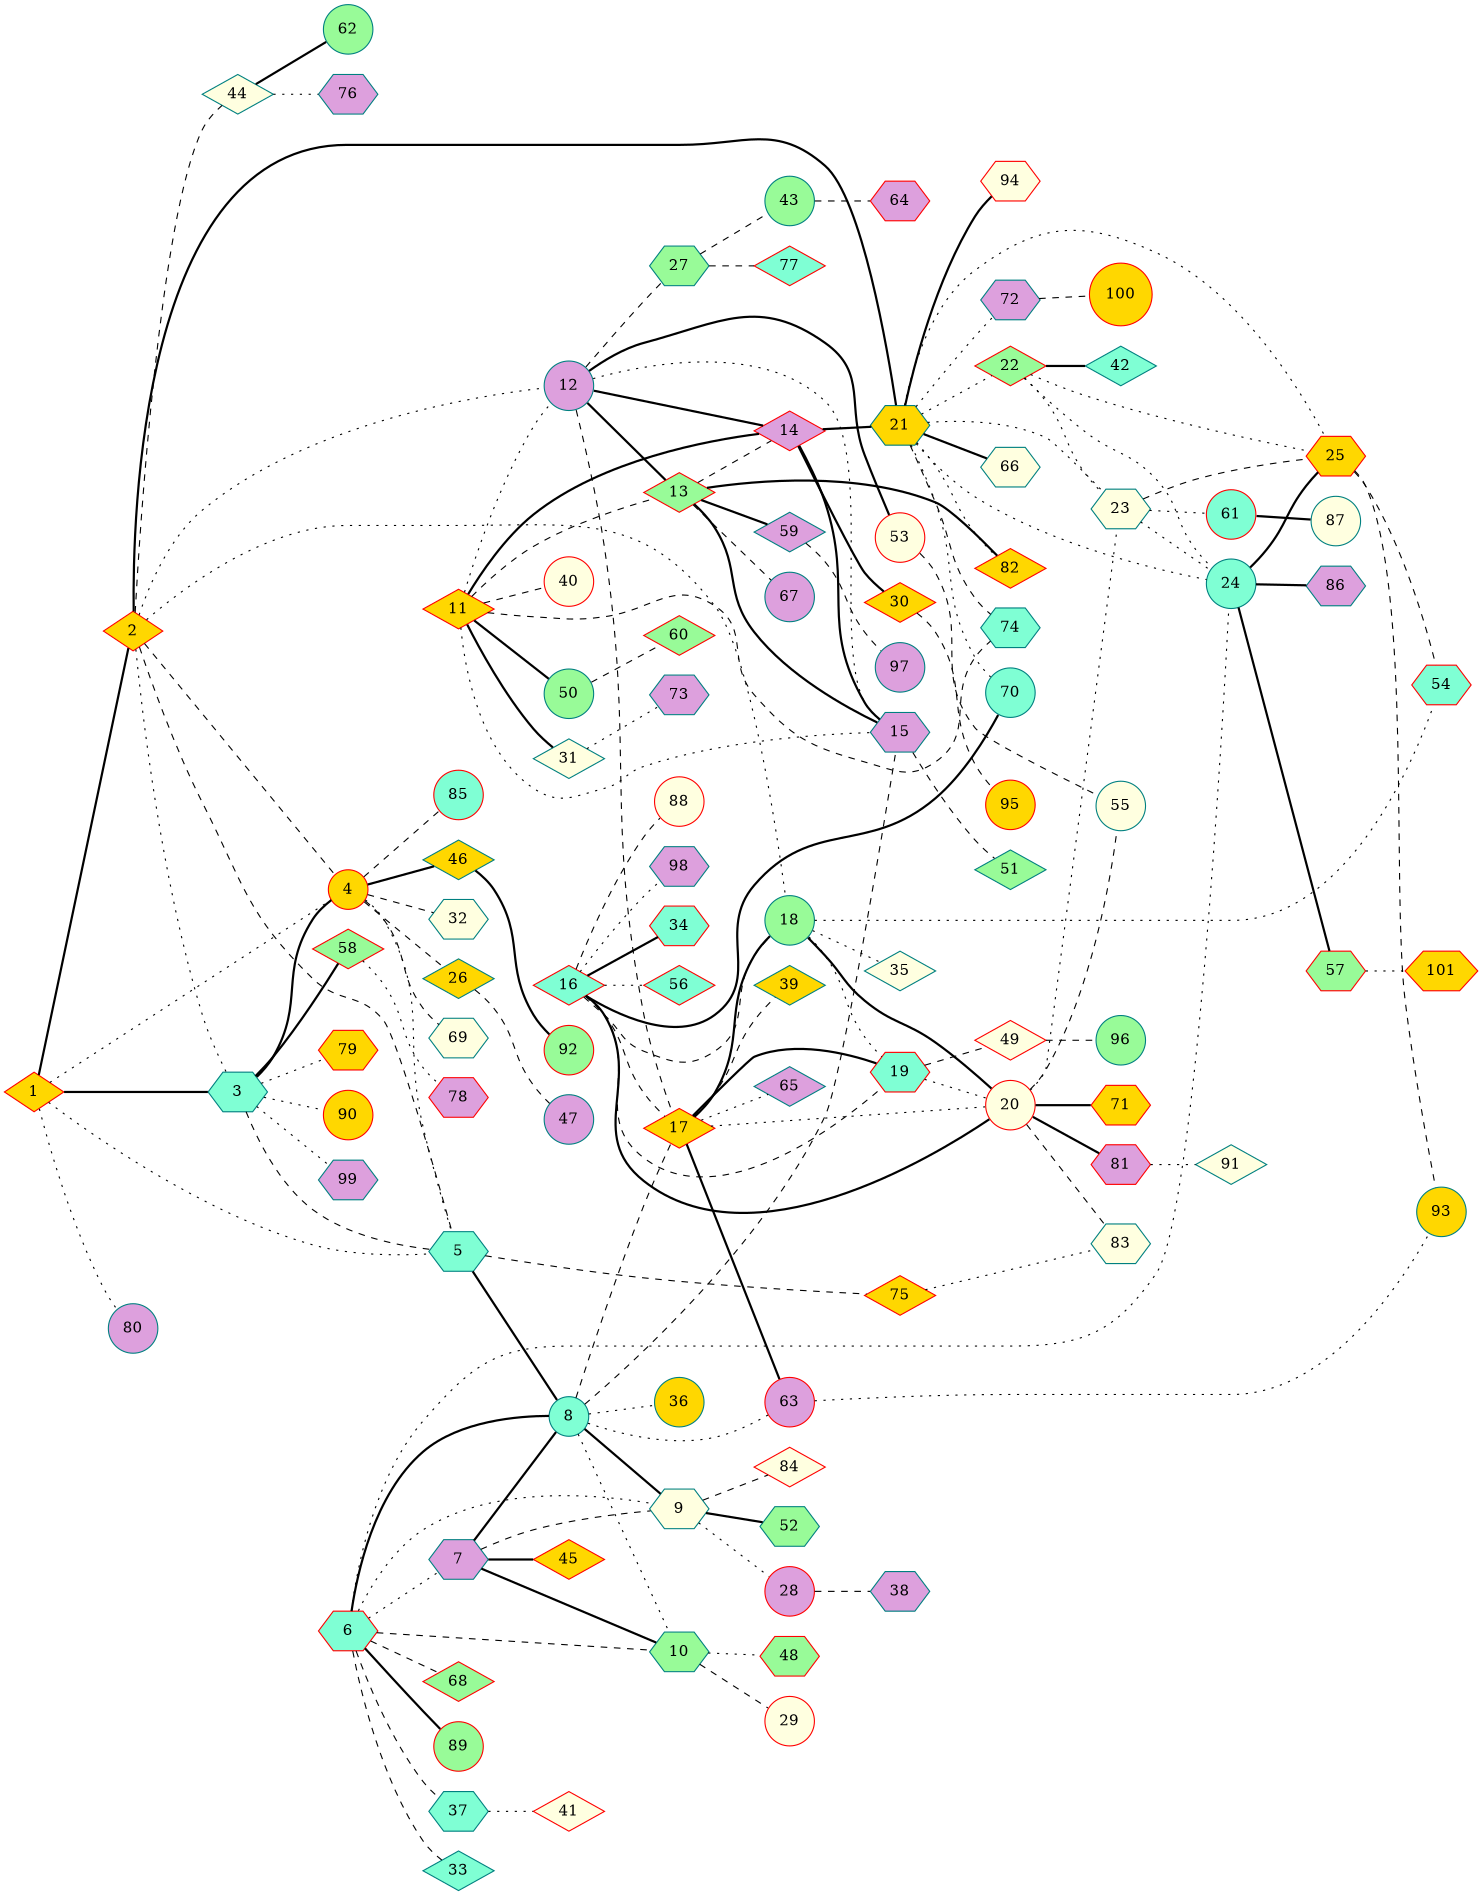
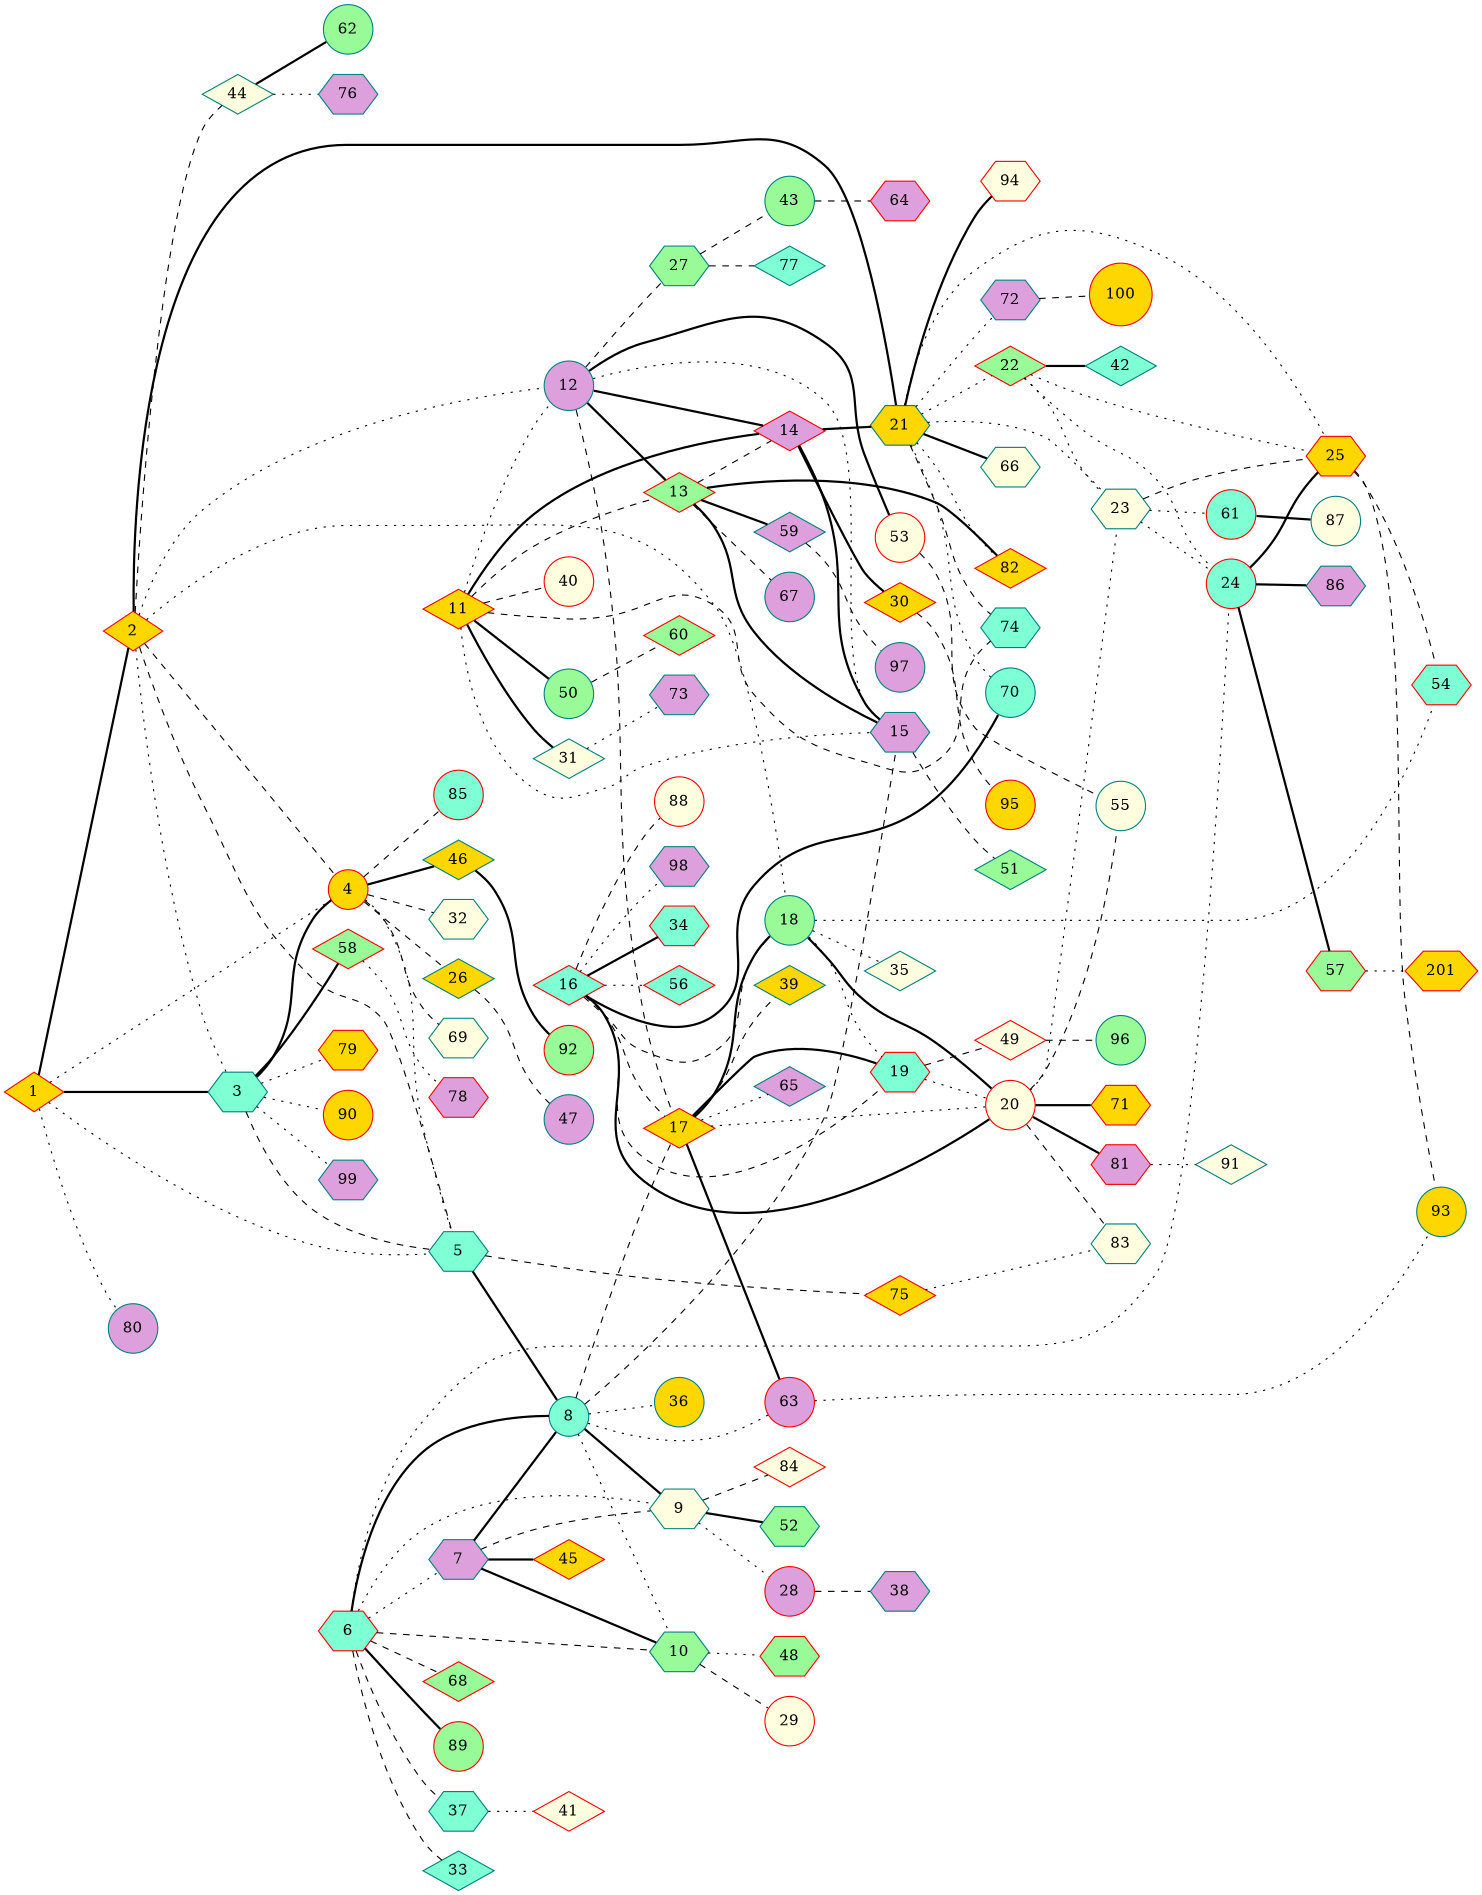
(790, 266) -> (790, 266)
(1050, 534) -> none
(1231, 584) -> (1231, 584)
(1441, 971) -> (1441, 971)
